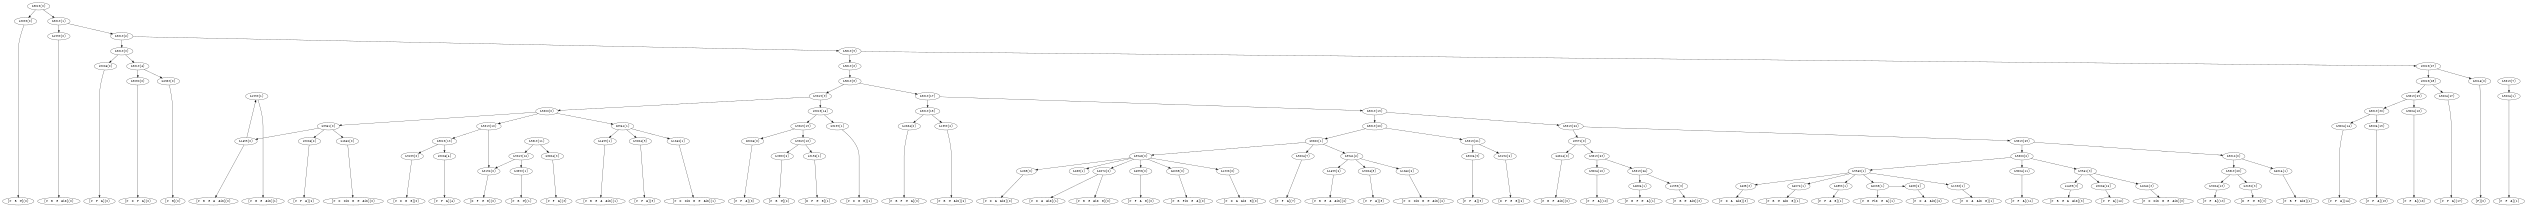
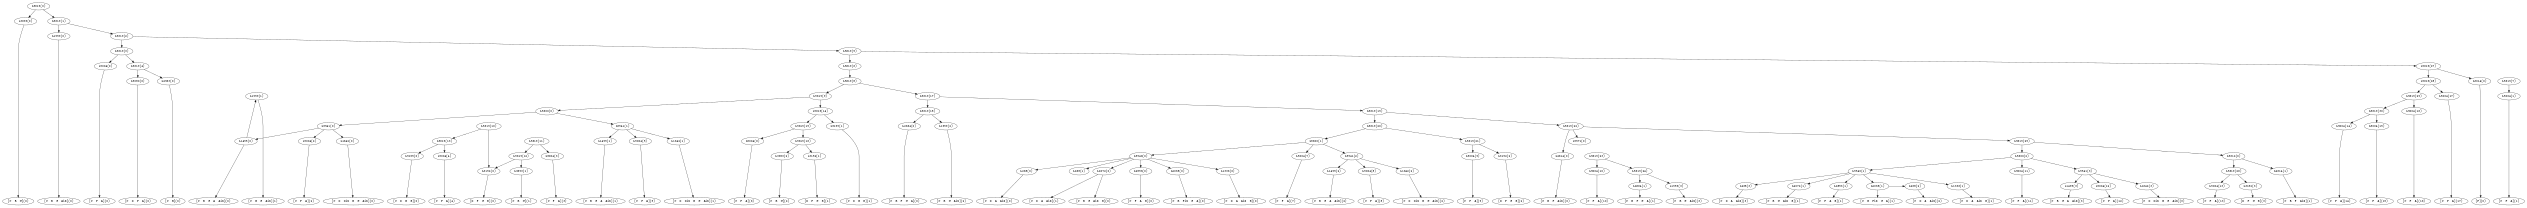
(519, 118) -> none
(1572, 148) -> (1566, 140)
(1587, 148) -> none
